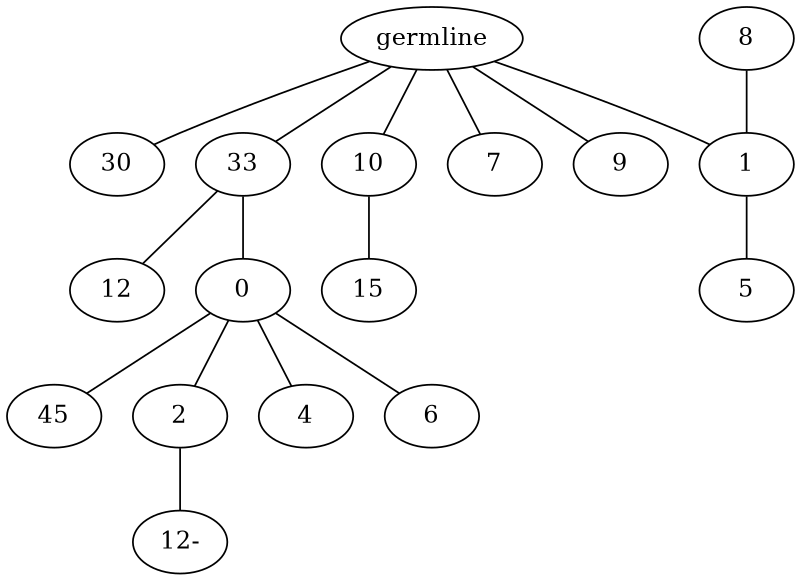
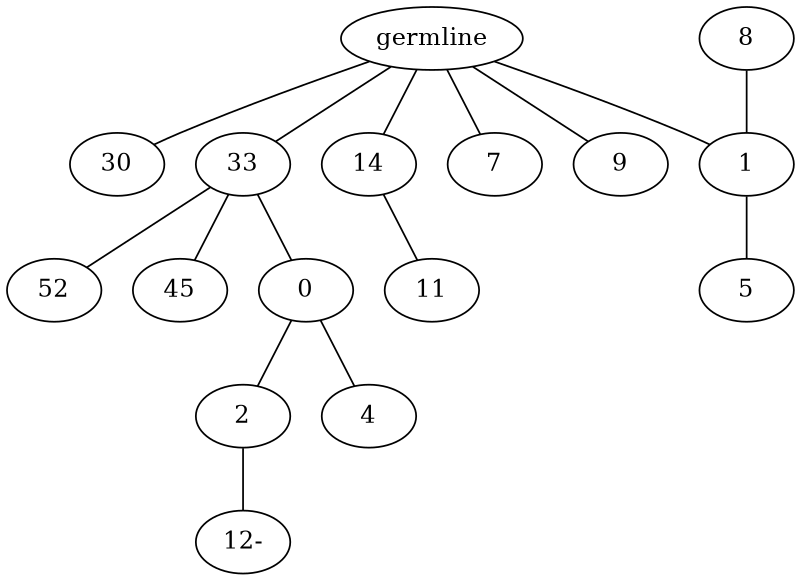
(369, 164) -> (369, 164)
(117, 290) -> (54, 290)
(369, 290) -> (432, 290)
(148, 353) -> (212, 227)
(432, 416) -> none
